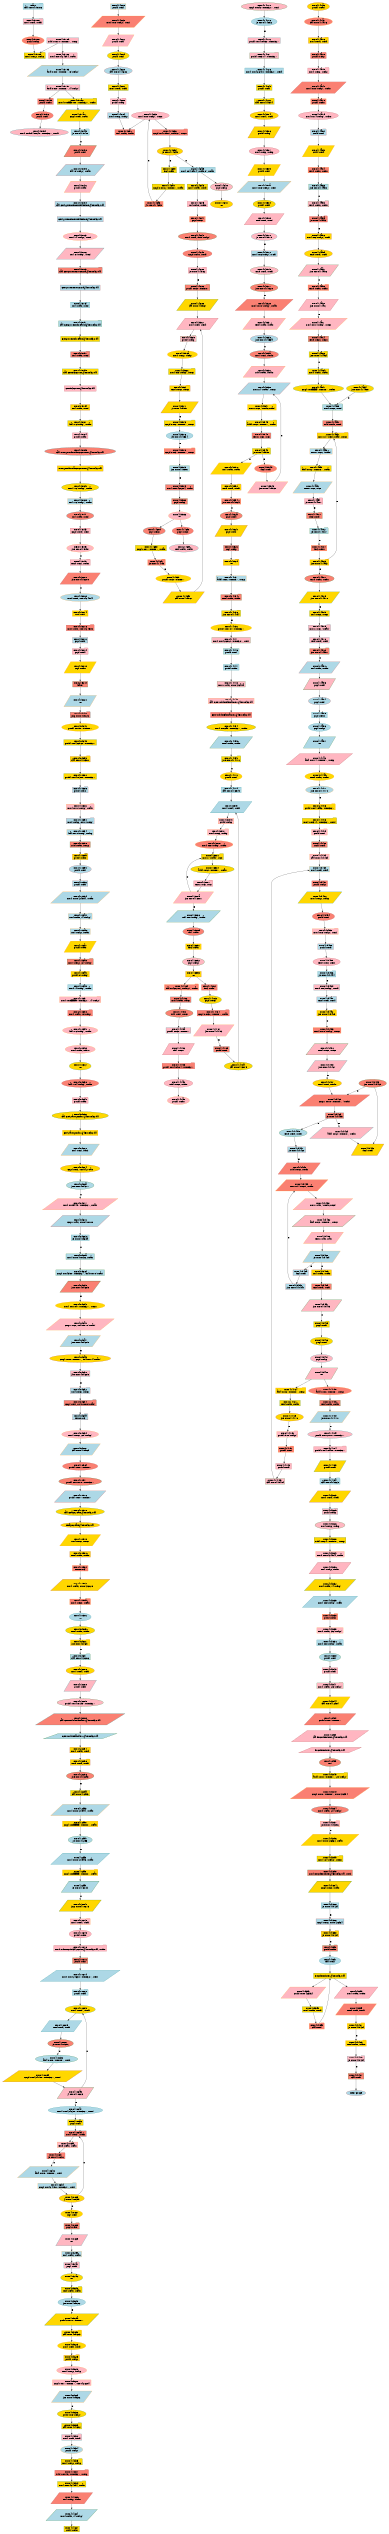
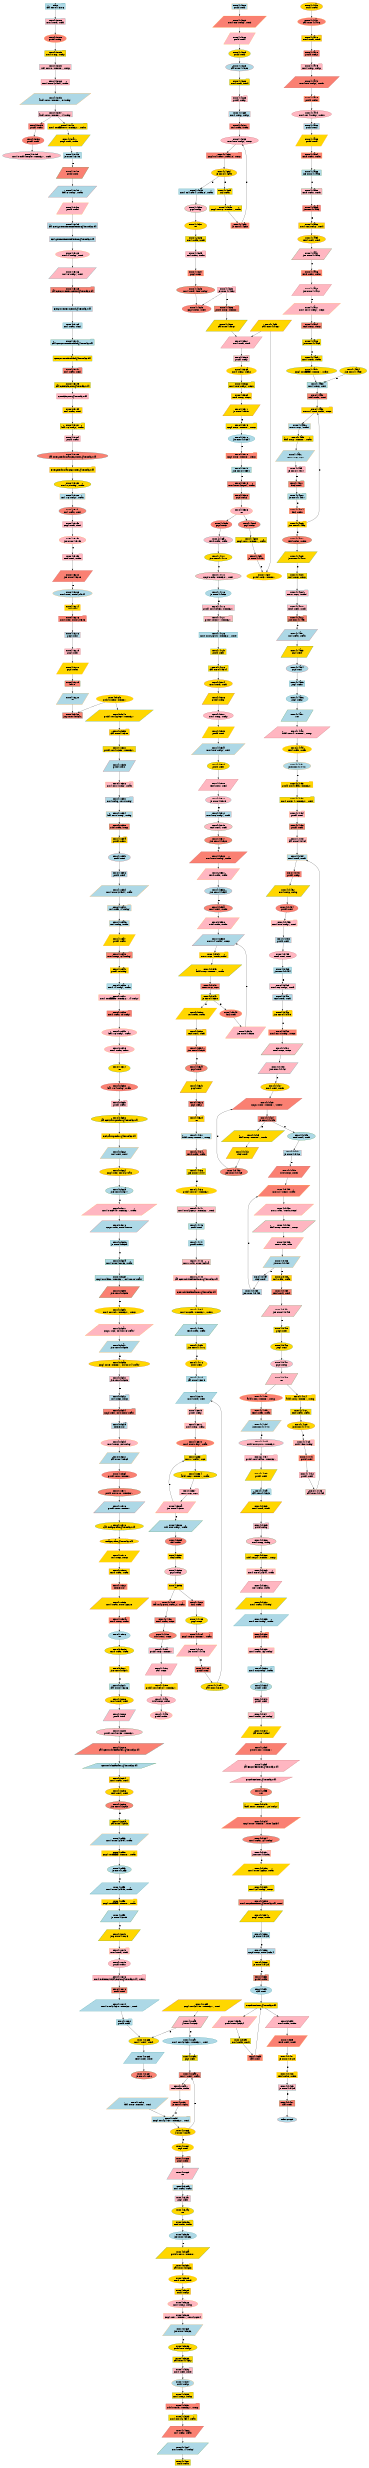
(49, 48) -> (55, 60)
(137, 124) -> (240, 132)
(197, 178) -> (196, 232)
(197, 262) -> (213, 299)
(261, 424) -> (210, 970)
none -> (218, 557)
(178, 587) -> (271, 451)
(319, 684) -> (297, 652)
(80, 720) -> (92, 707)
(80, 742) -> (119, 716)
(80, 790) -> (119, 766)
(178, 1066) -> (161, 1687)
(378, 1115) -> (238, 1163)
(342, 1133) -> (253, 1136)
(80, 1762) -> (119, 1792)
(57, 2059) -> none
(53, 2162) -> (176, 2111)
